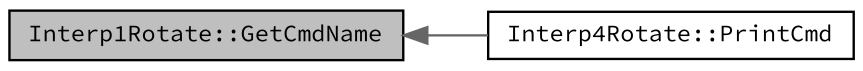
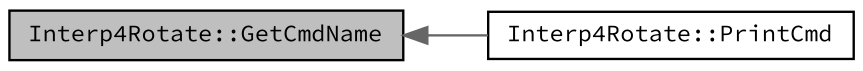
(206, 35) -> (206, 35)
